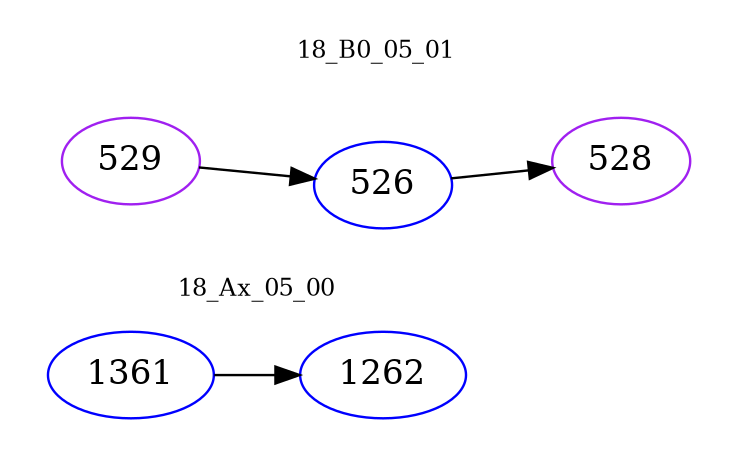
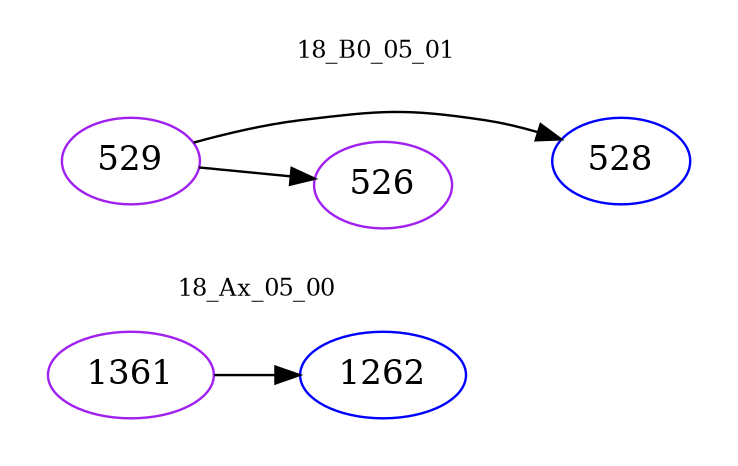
(621, 161) -> (621, 161)
(490, 174) -> (365, 113)
(383, 185) -> (383, 185)
(131, 375) -> (131, 375)
